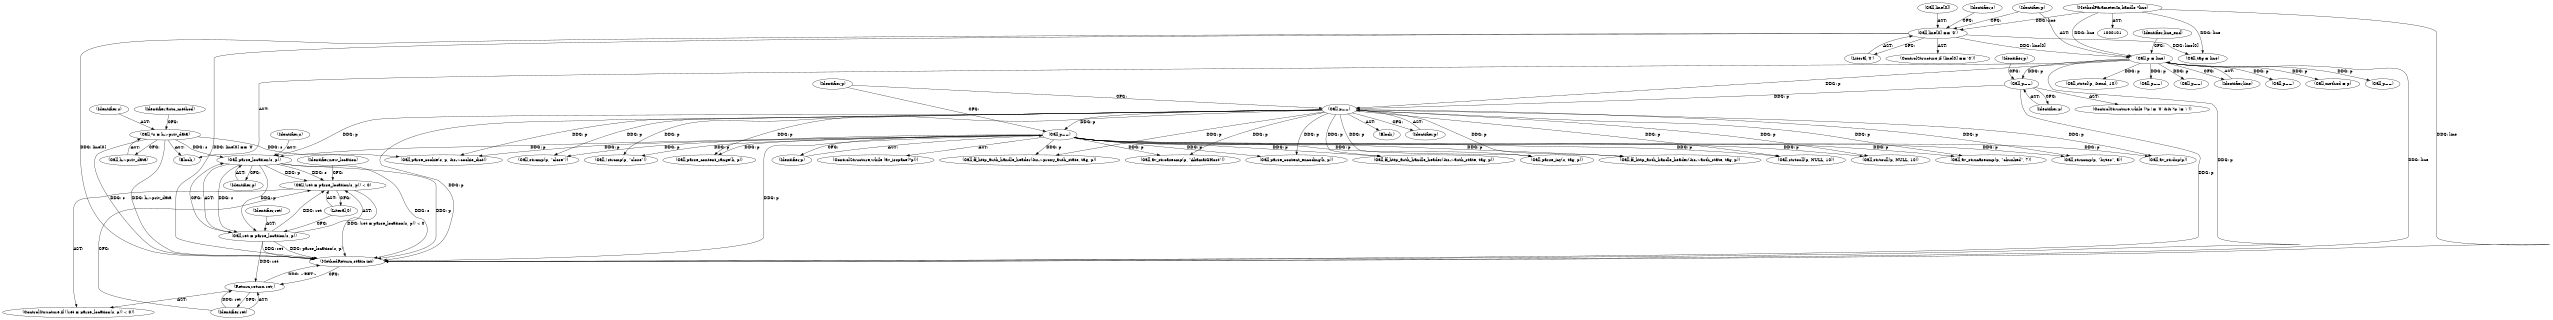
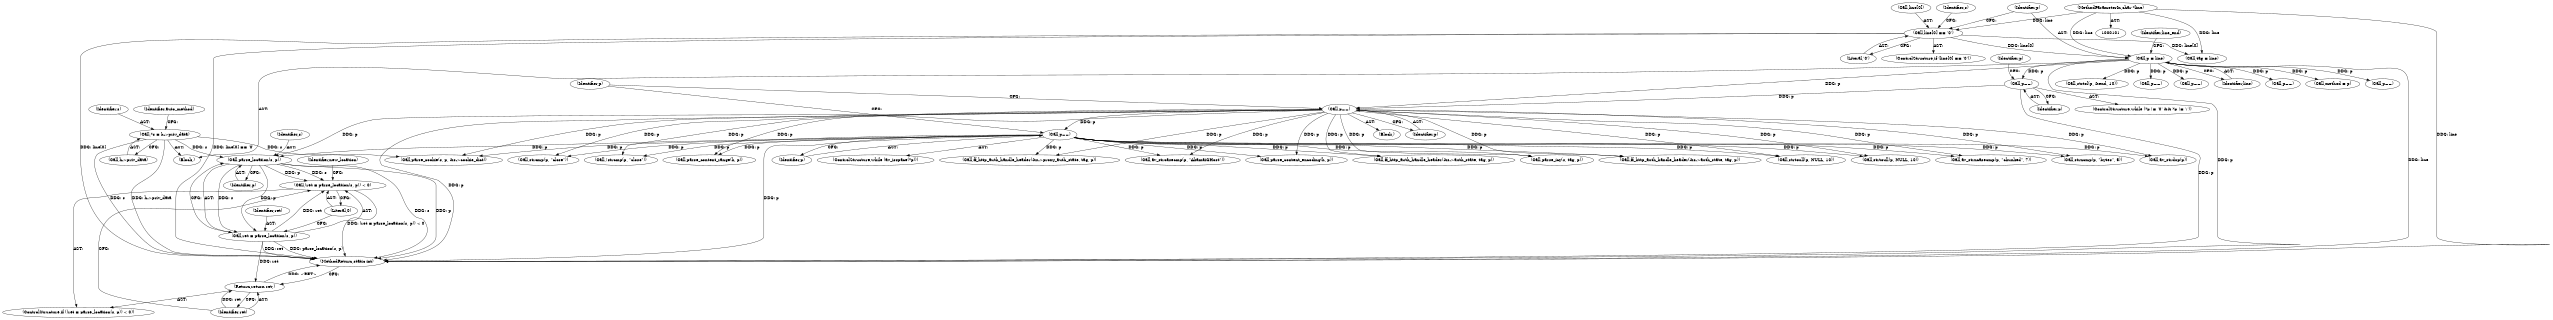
(2113, 8) -> (2111, 8)
